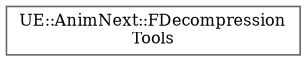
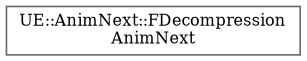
(153, 31) -> (153, 31)
